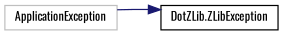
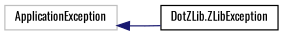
(133, 9) -> (145, 26)
